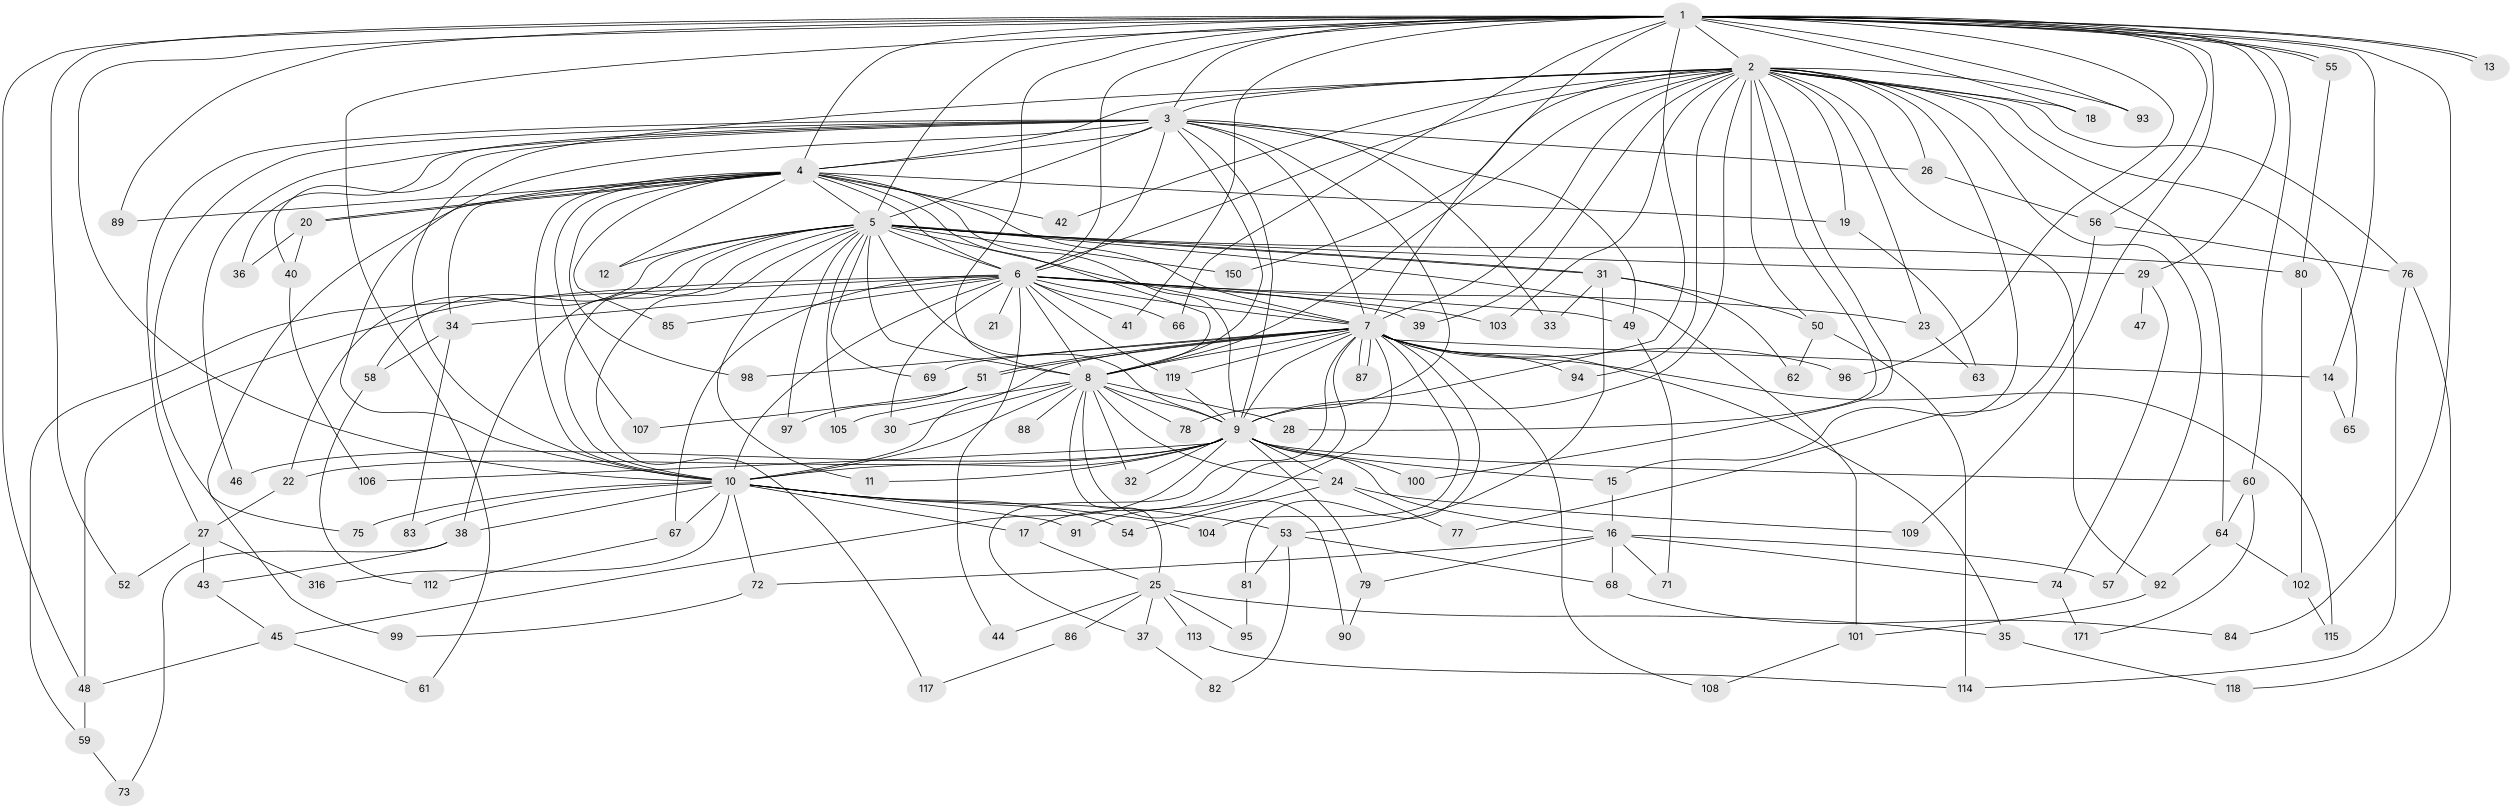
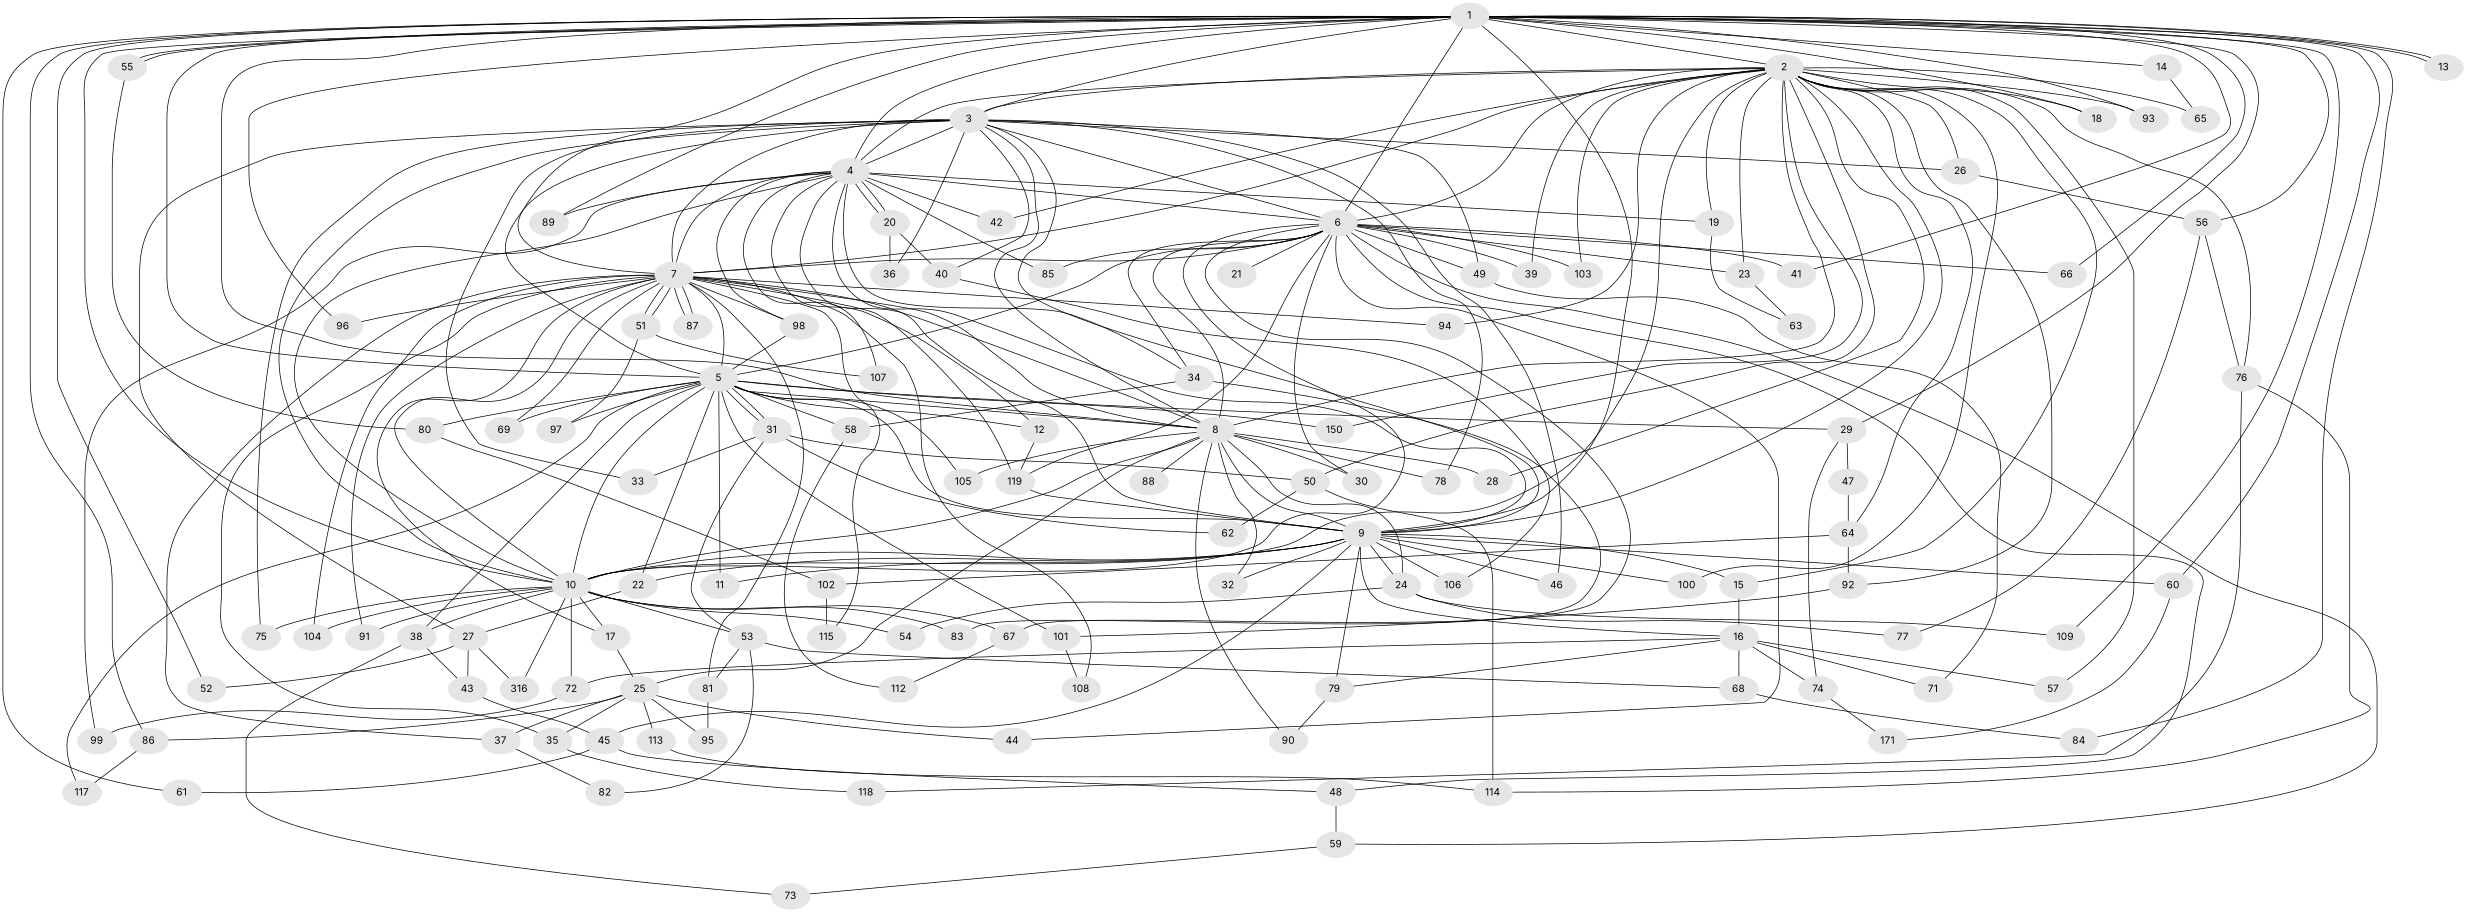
(76, 52) -> (84, 50)
(836, 197) -> (759, 353)
(1845, 359) -> none
none -> (1028, 454)
(2236, 508) -> (1848, 508)
